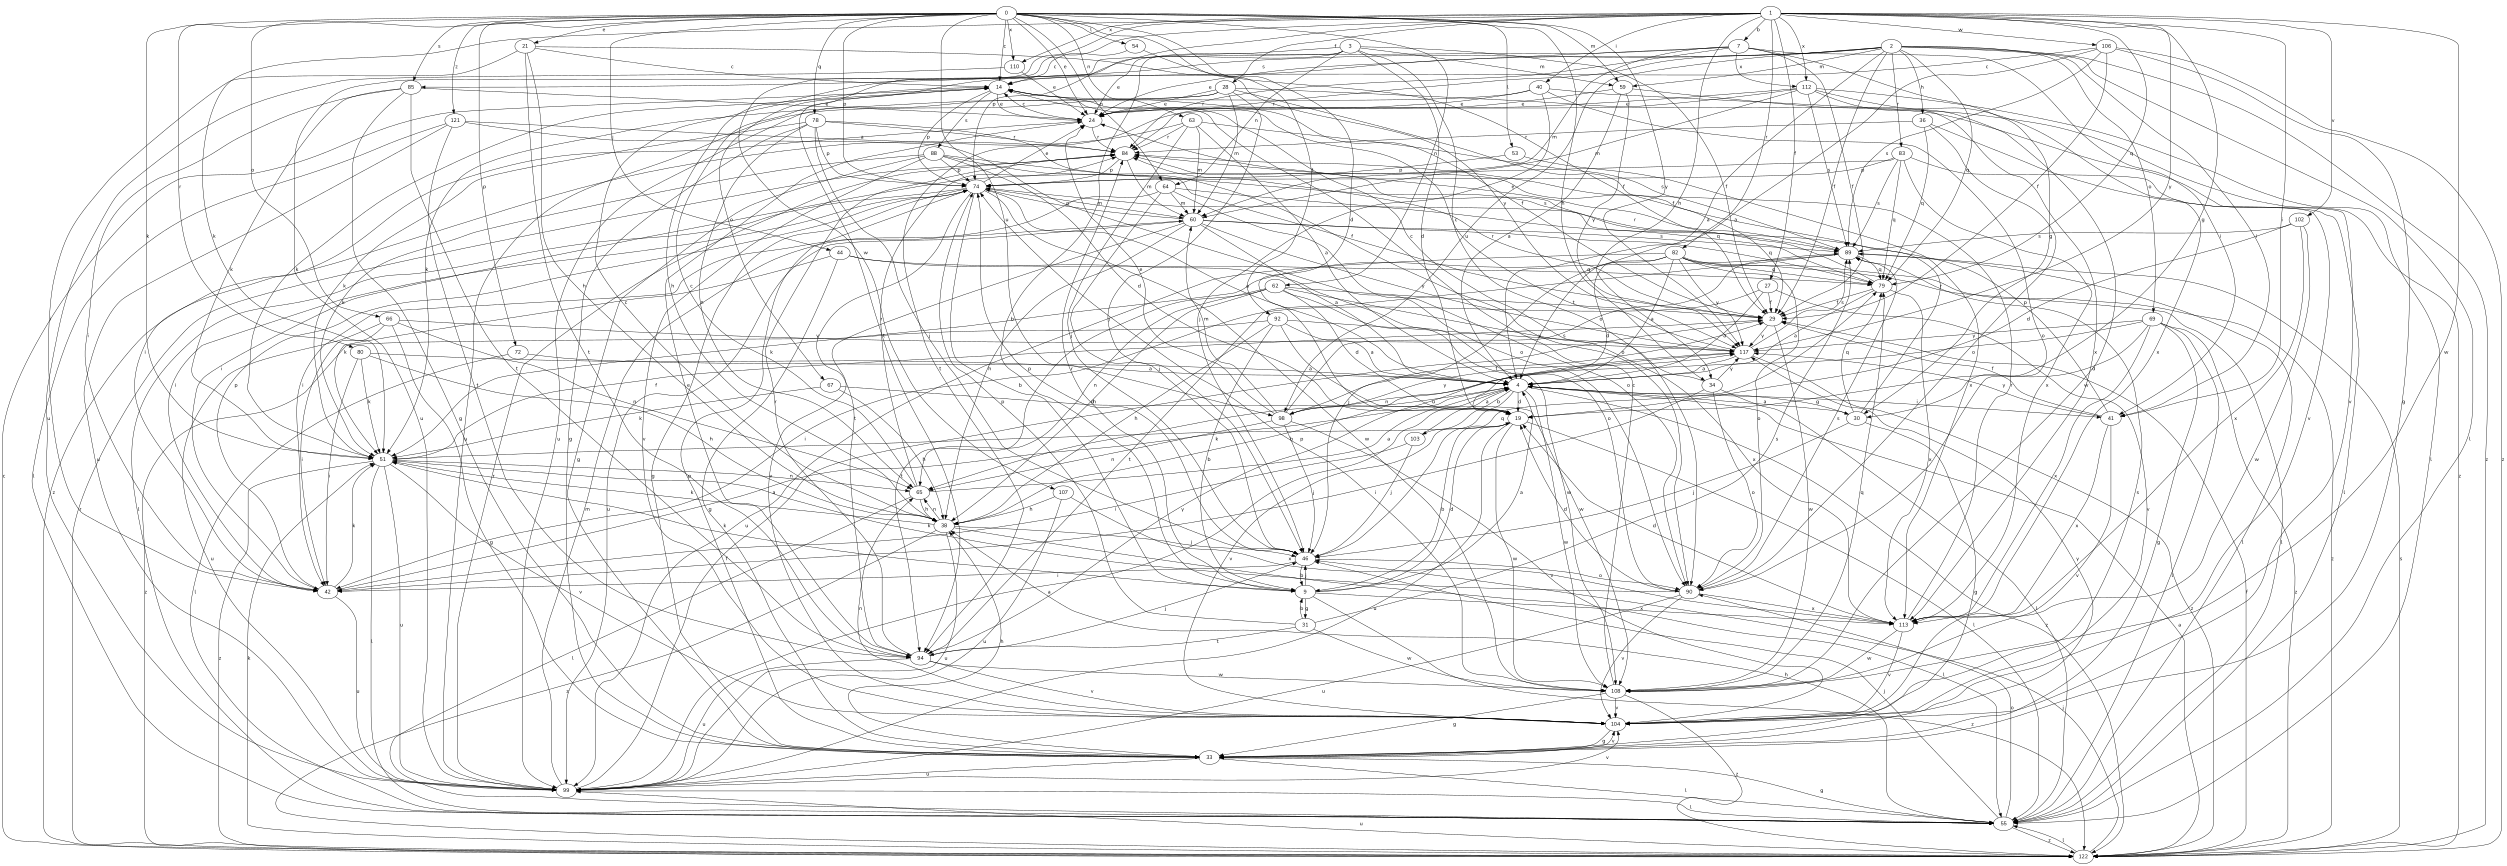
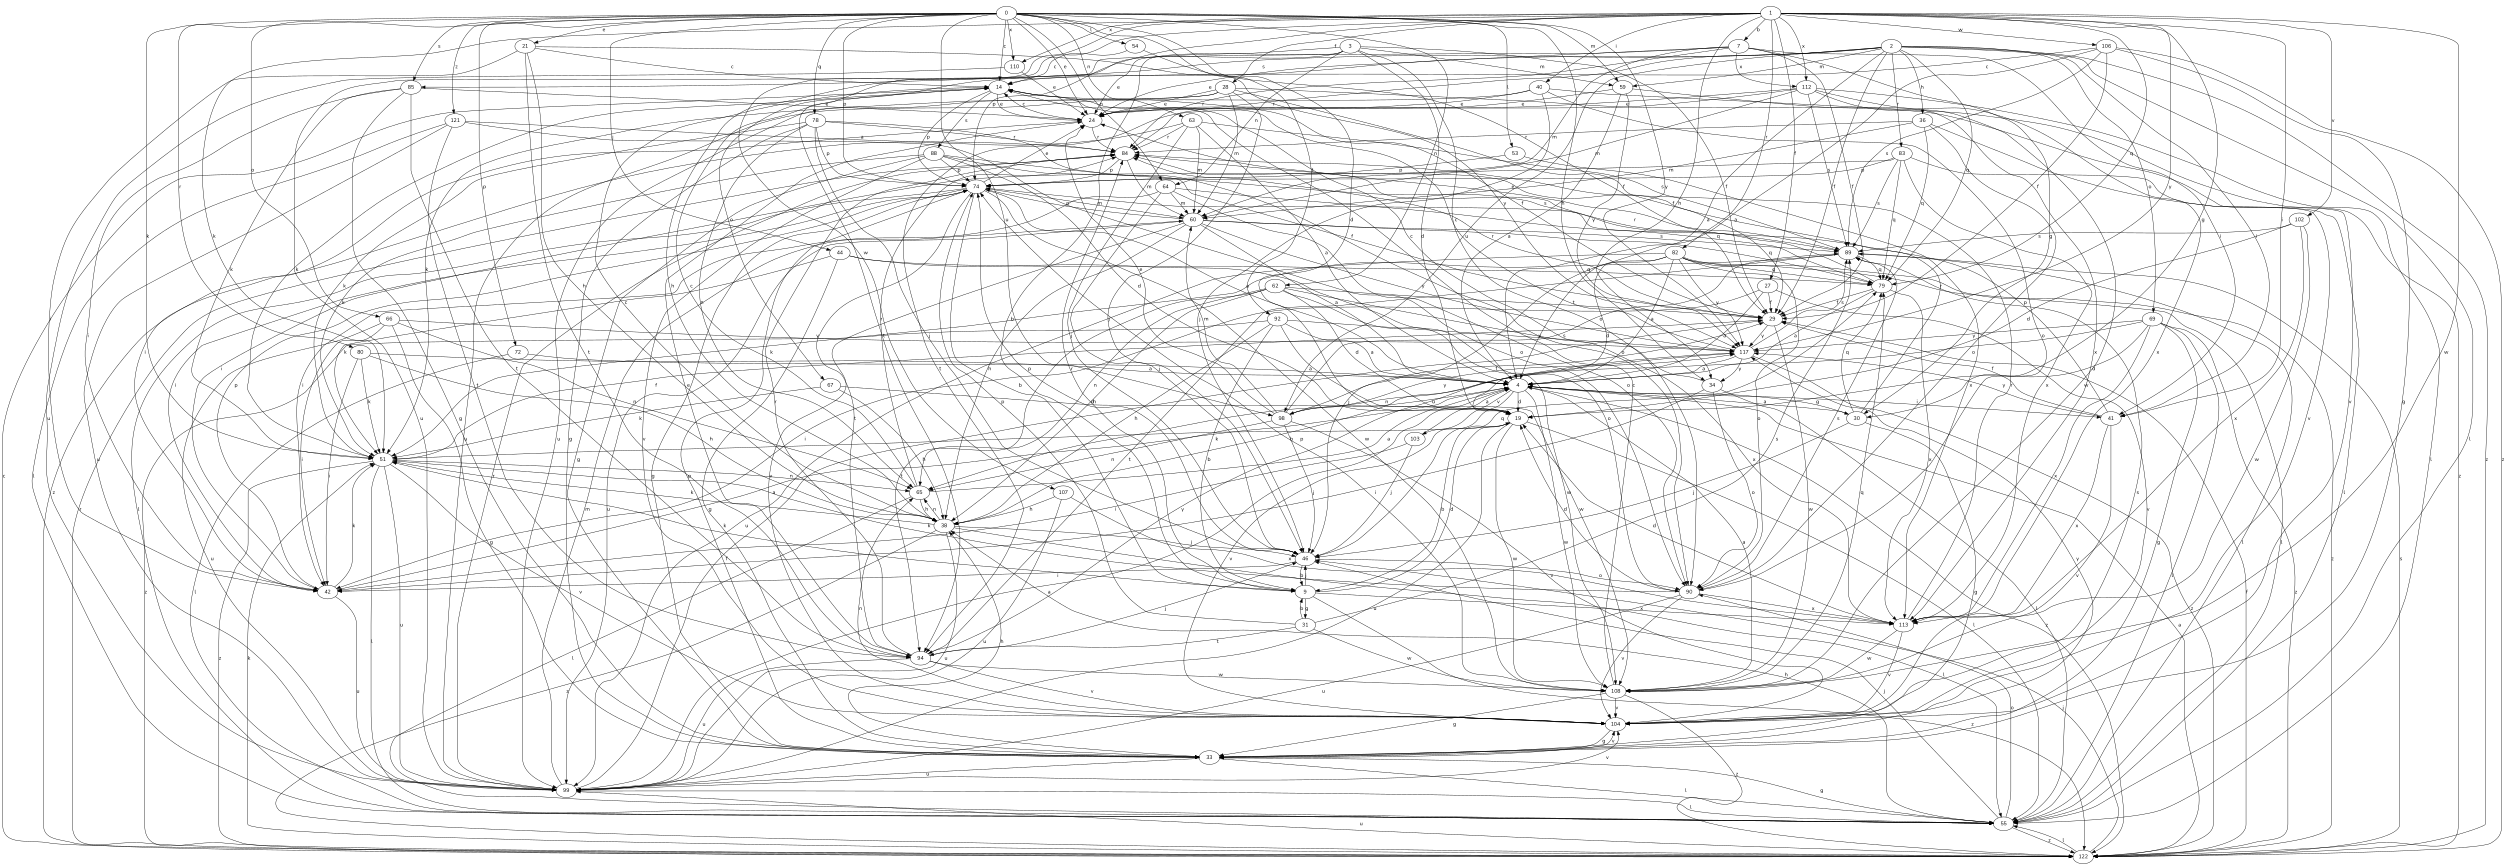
none -> (1526, 187)
(1727, 370) -> (1735, 371)
(1499, 402) -> (1499, 402)
(1474, 544) -> (1738, 537)
